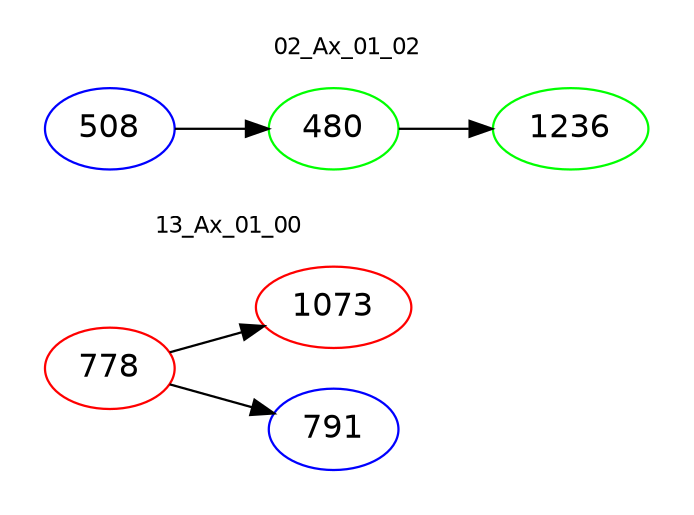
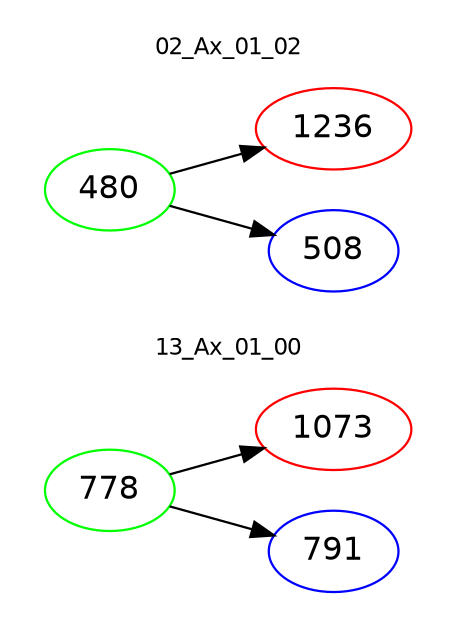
(210, 129) -> (211, 217)
(571, 129) -> (334, 129)
(110, 368) -> (110, 490)
